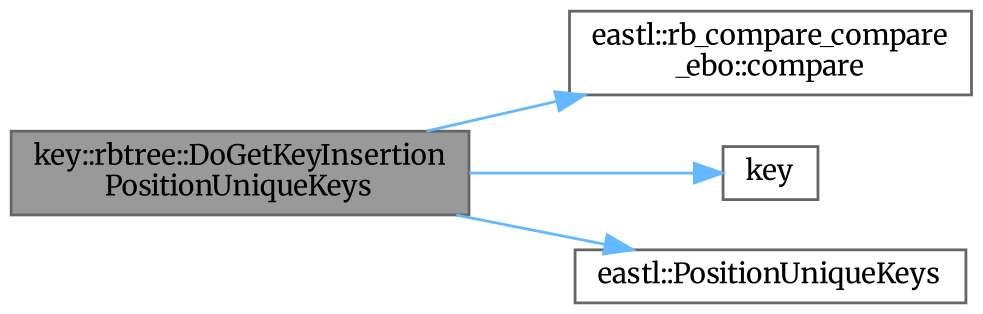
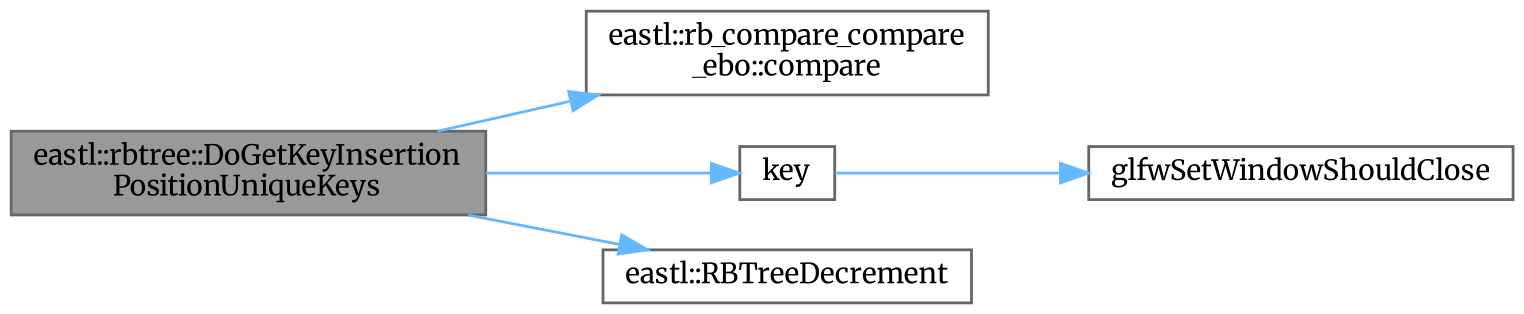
(240, 173) -> (248, 173)
none -> (1301, 173)
(770, 276) -> (787, 276)
